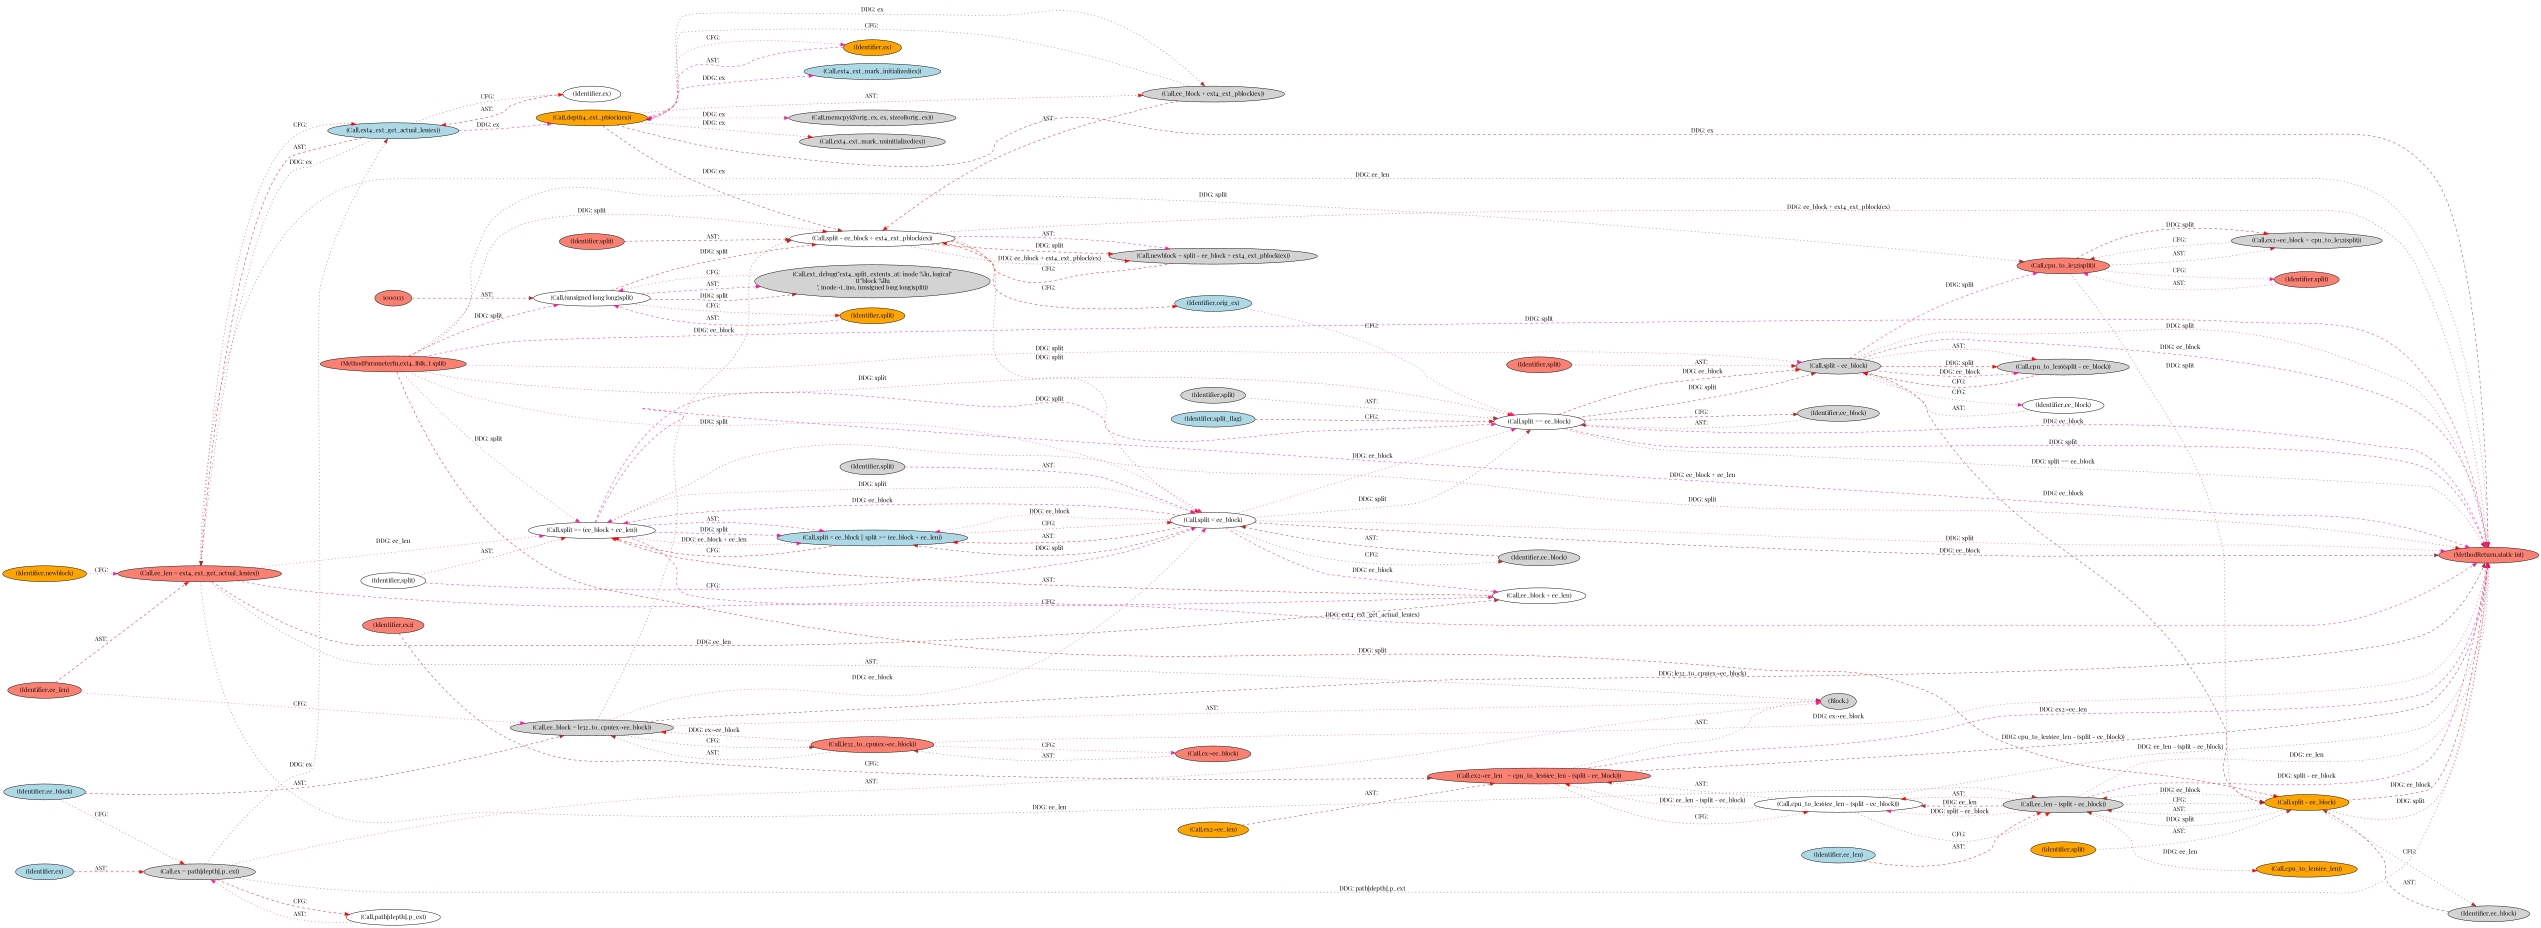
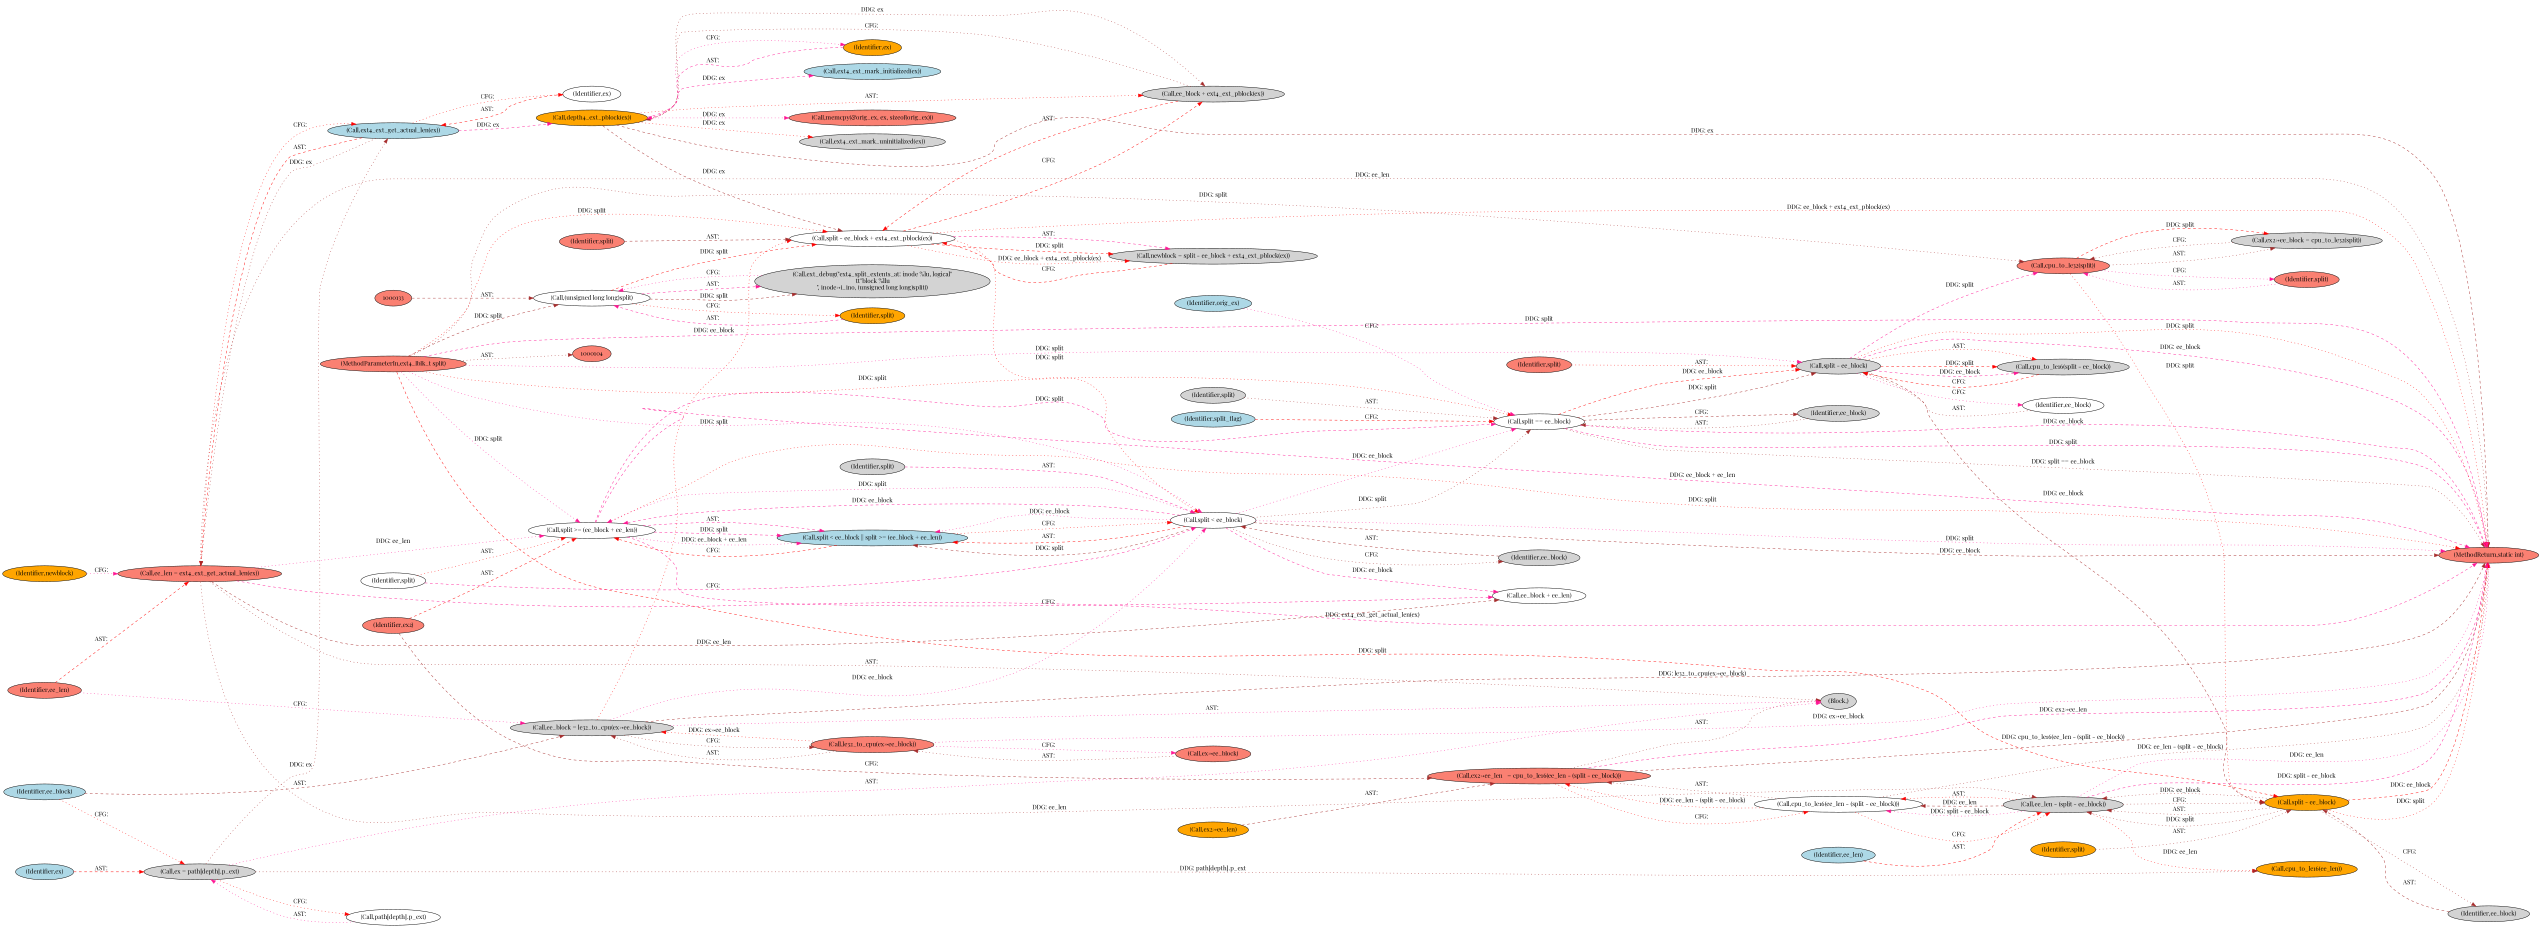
(872, 118) -> (872, 118)
(1045, 306) -> (1057, 182)
(479, 326) -> (479, 326)
none -> (592, 354)
(1052, 585) -> (491, 581)
(1480, 892) -> (1254, 872)
(279, 902) -> (279, 902)
